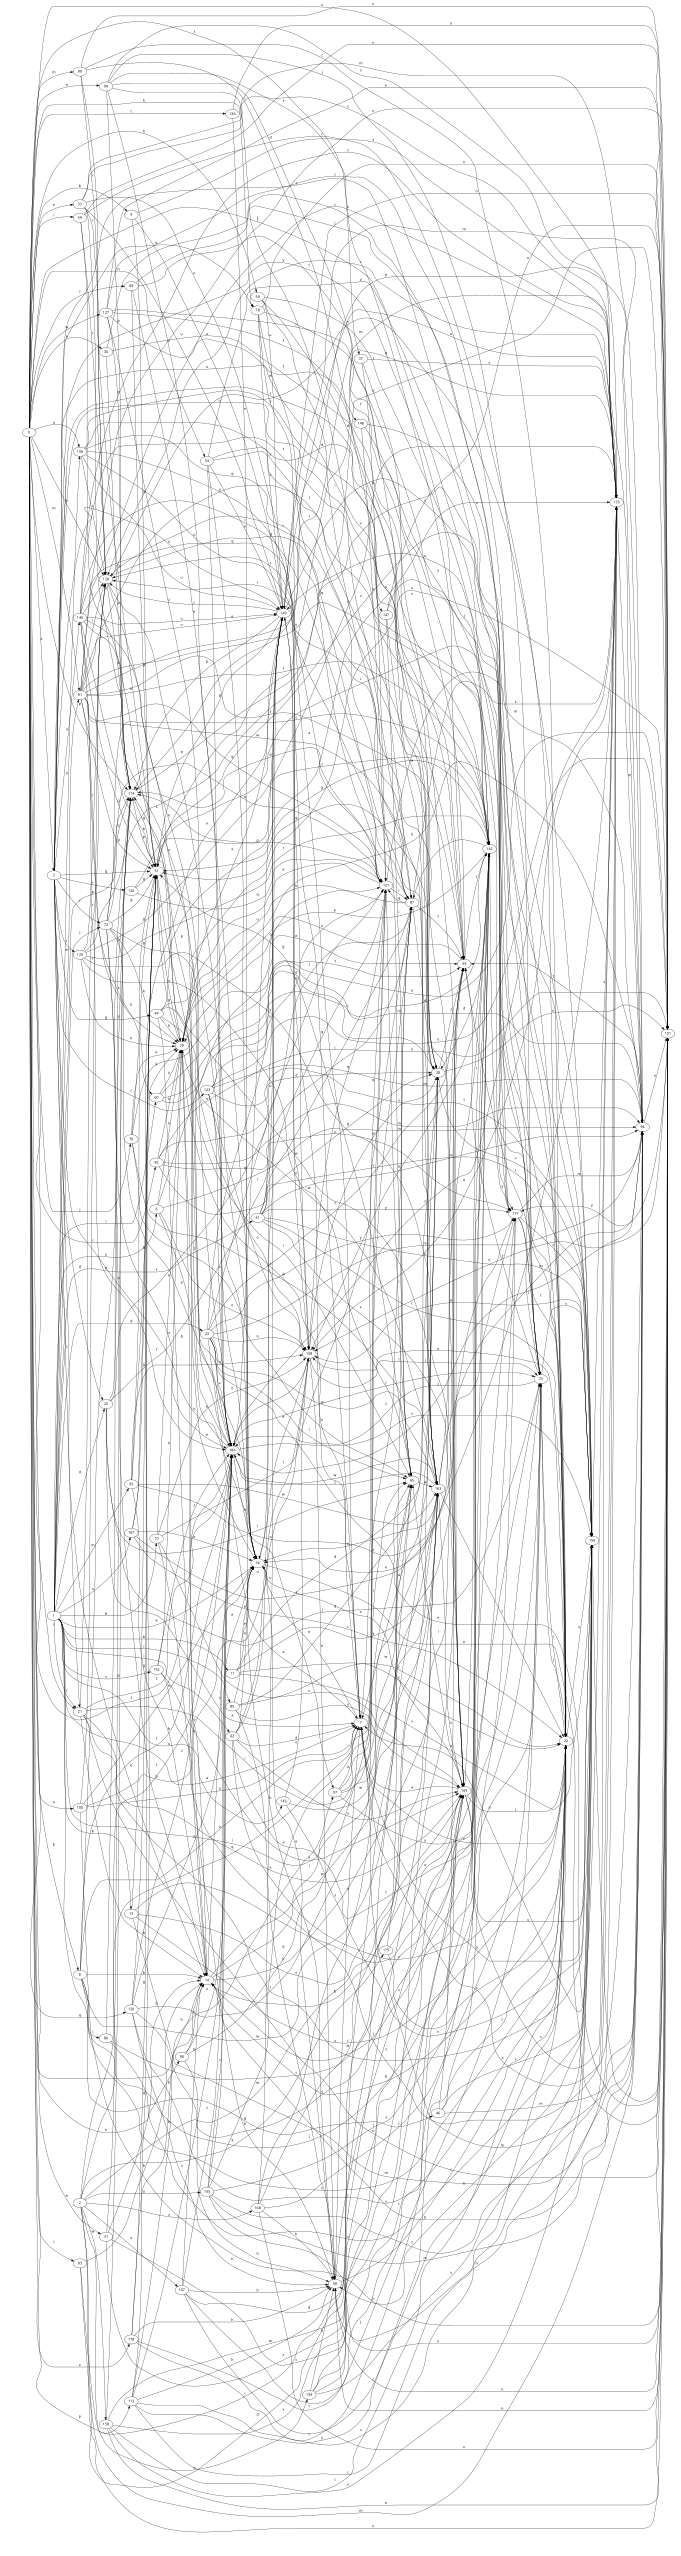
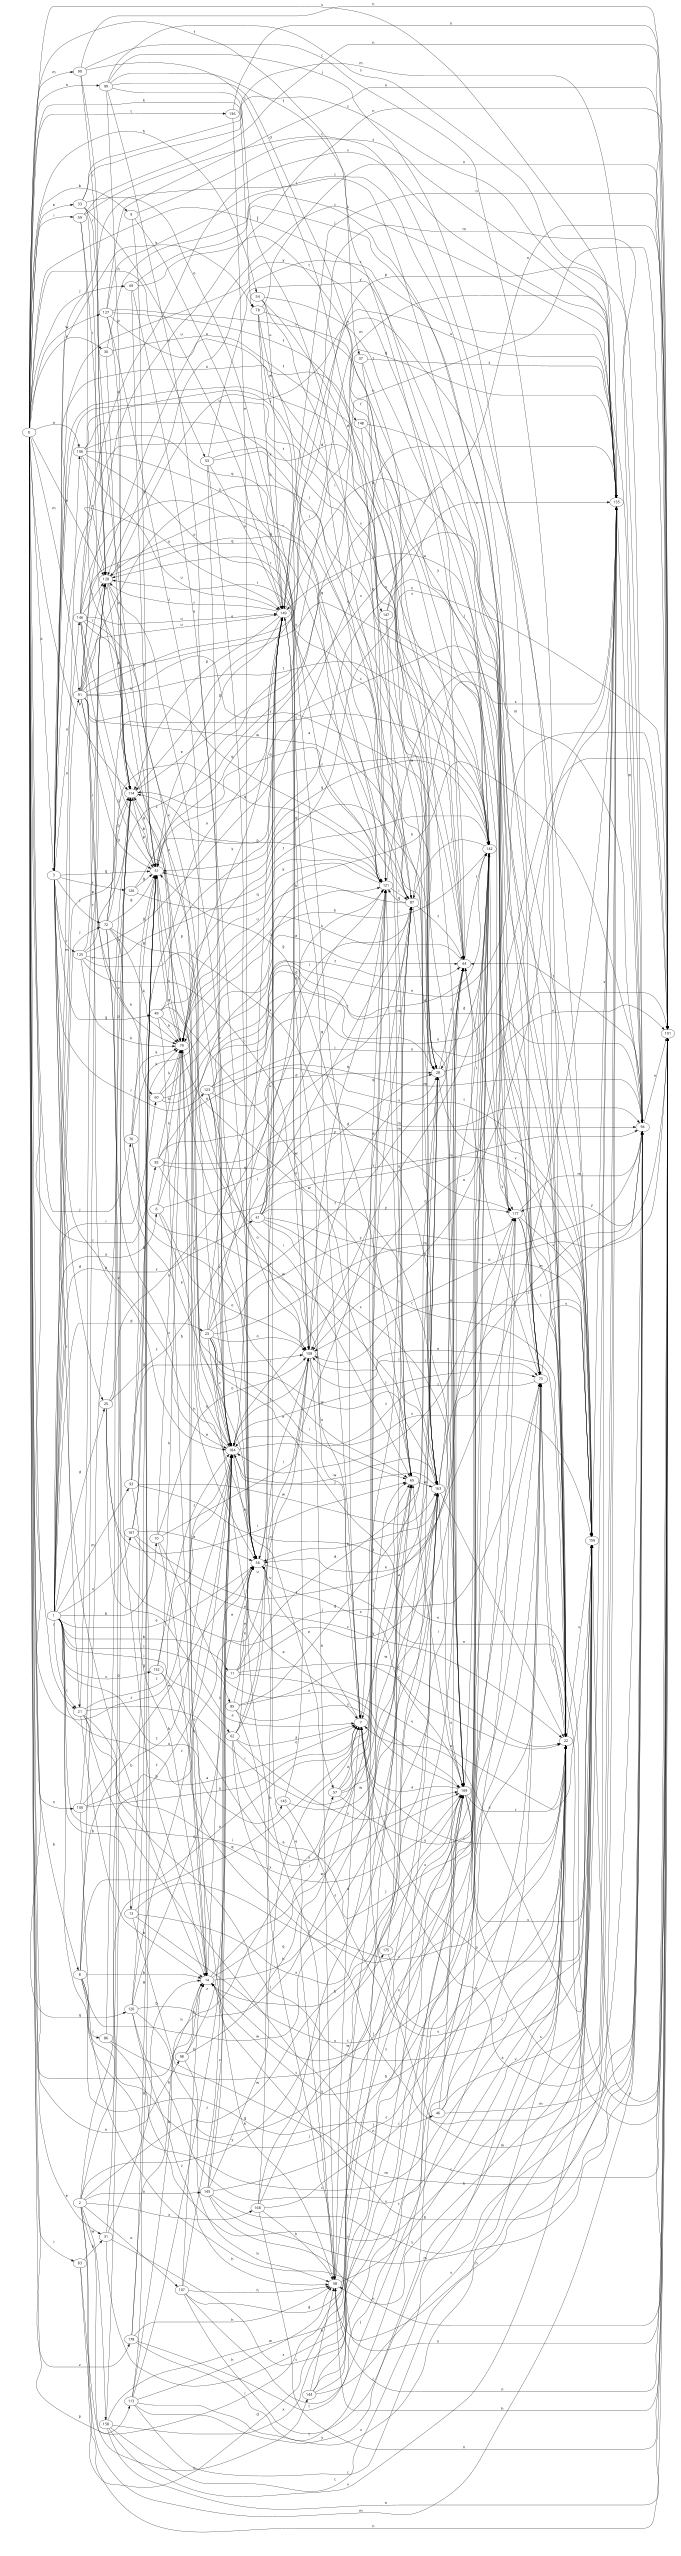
(158, 2129) -> (92, 2251)
